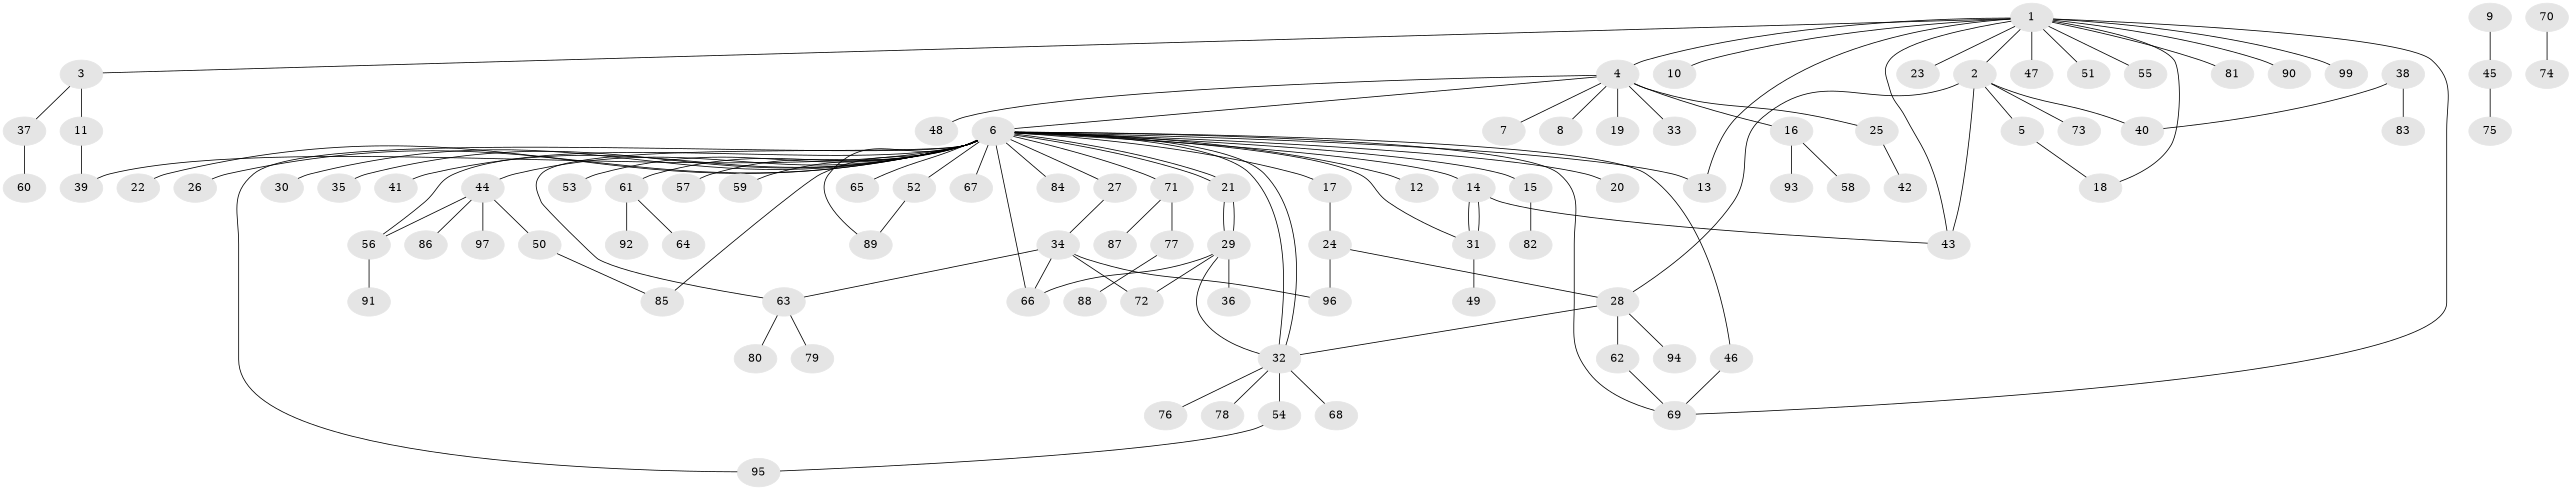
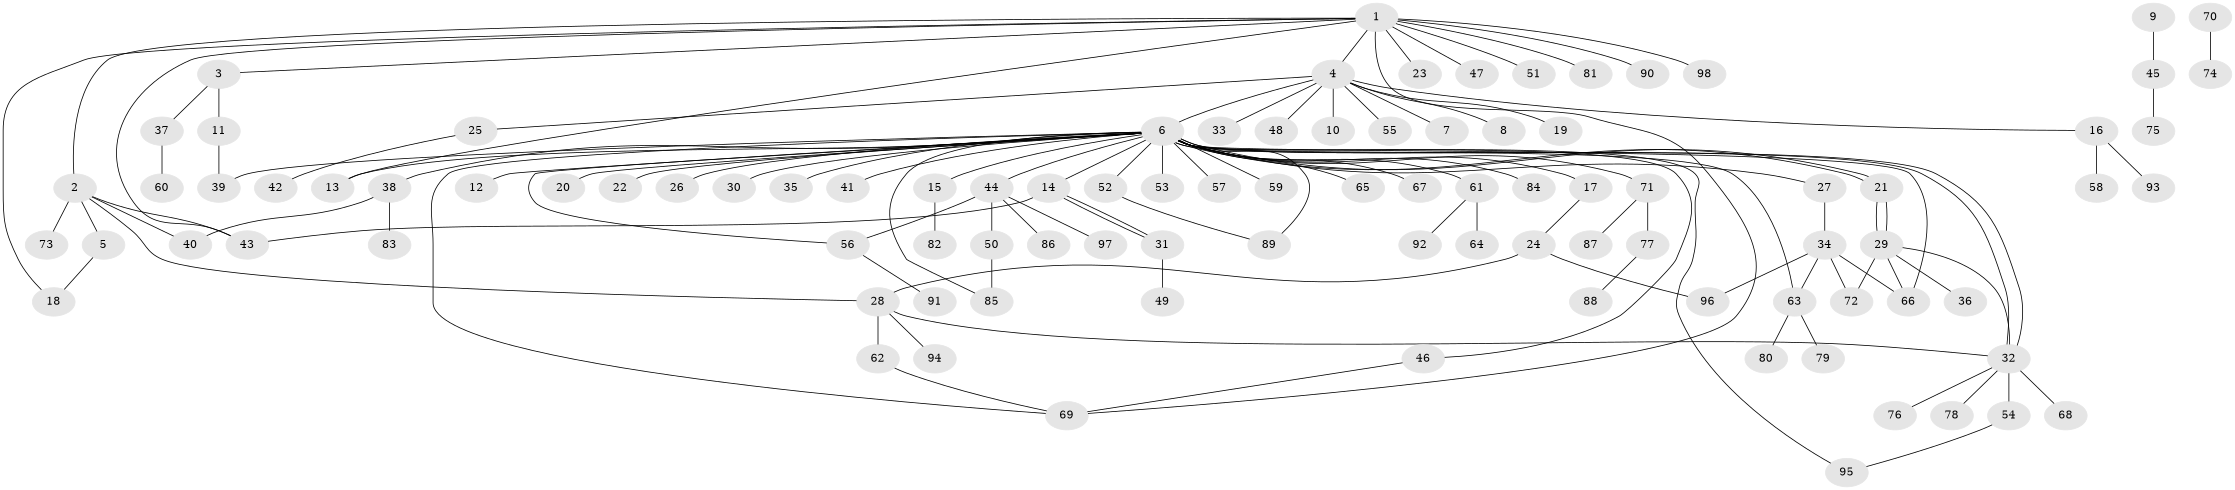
(1850, 33) -> (1333, 103)
(2089, 46) -> (1362, 103)
(2346, 74) -> (1705, 74)
(1360, 175) -> (773, 148)
